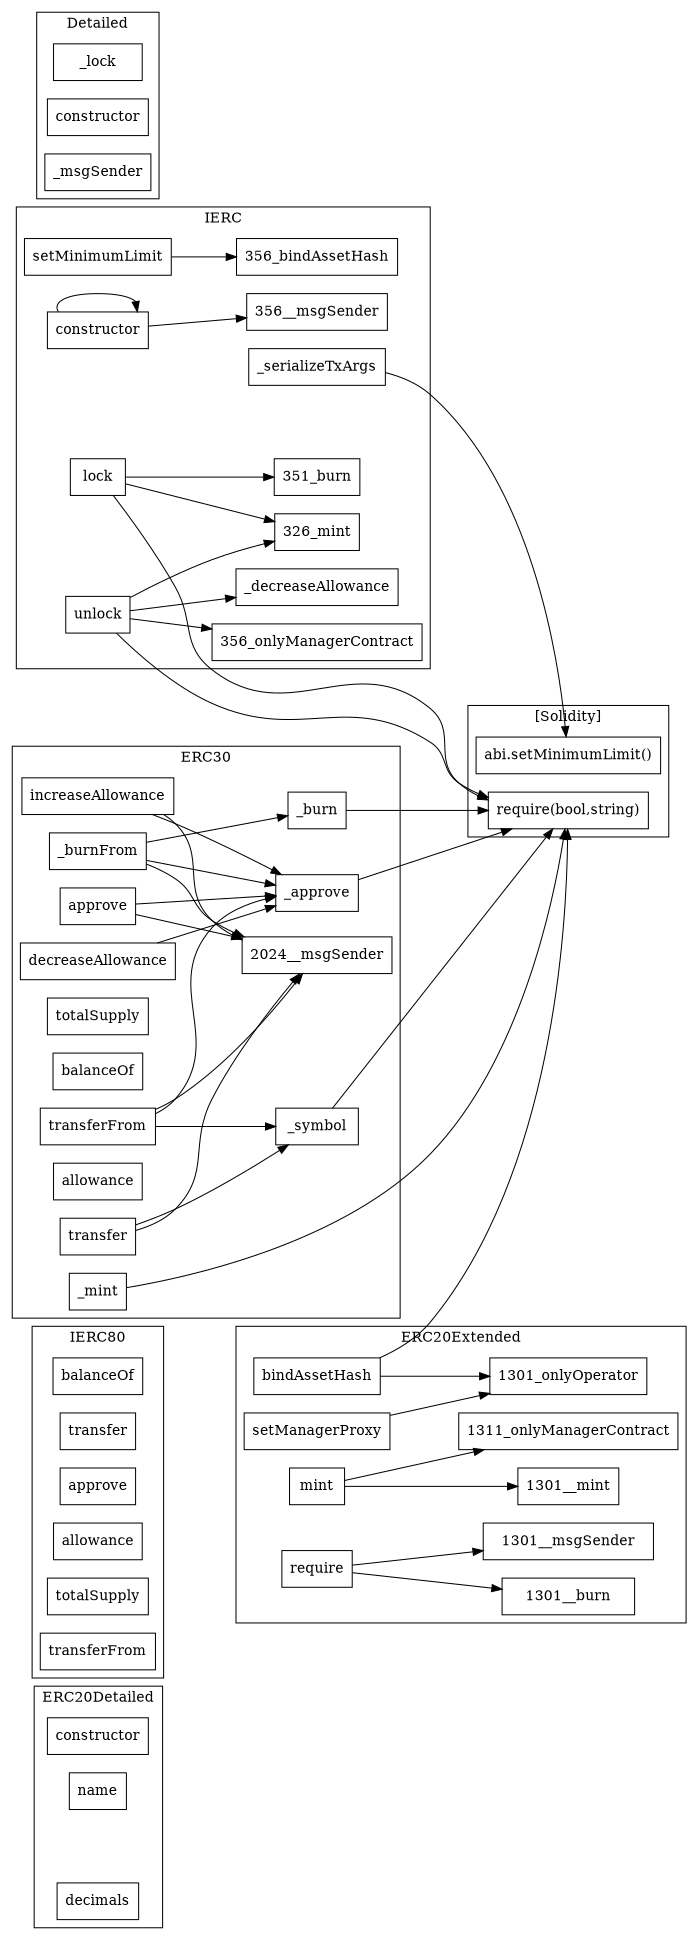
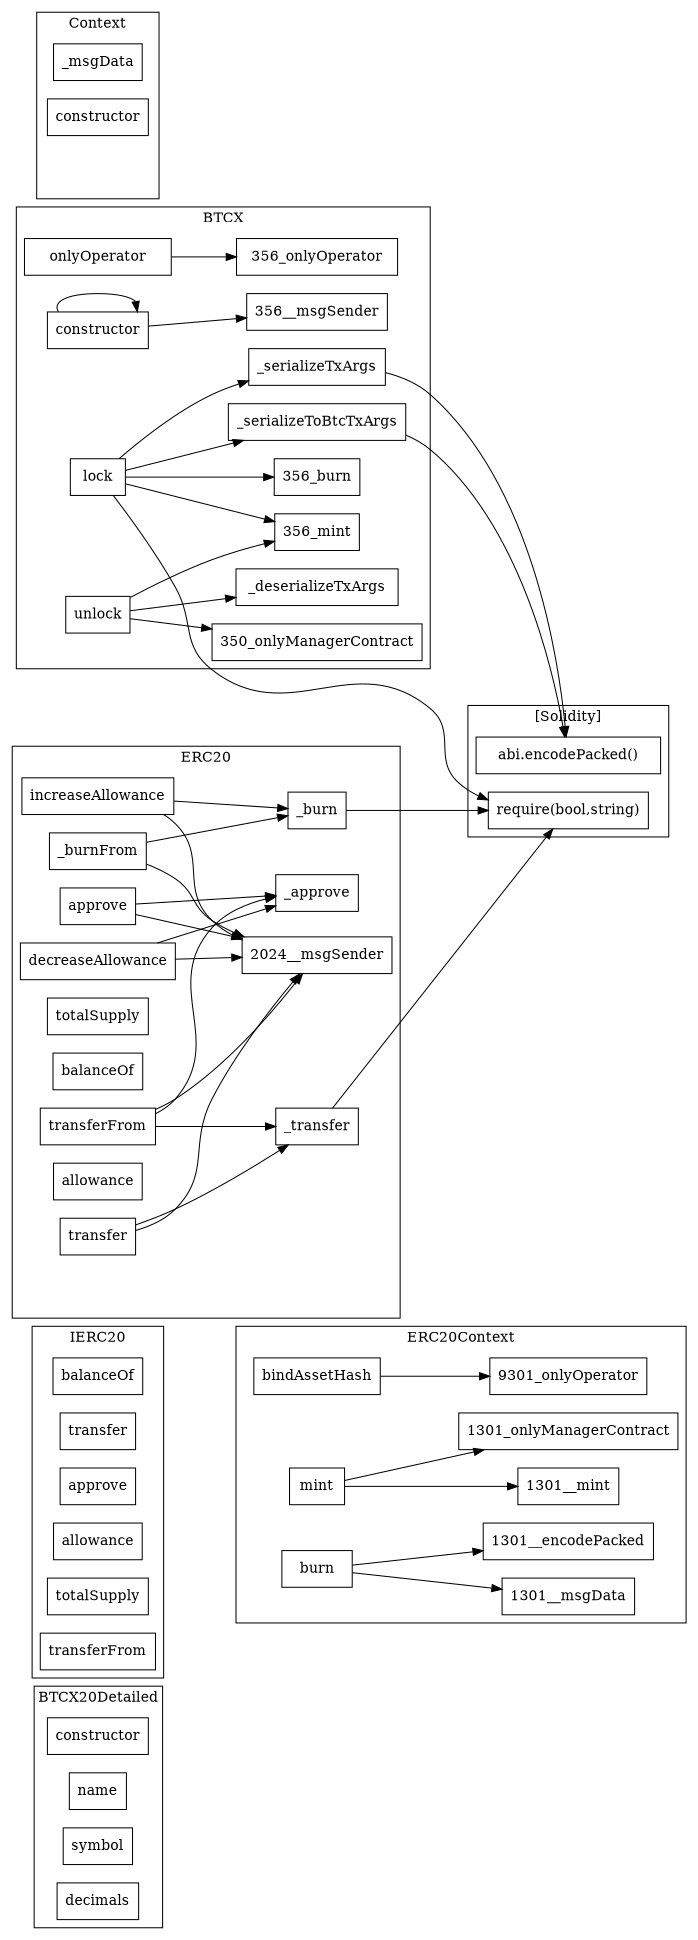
(98, 24) -> (98, 24)
(98, 62) -> (98, 62)
(98, 172) -> none
(223, 219) -> (223, 219)
(98, 257) -> (98, 257)
(317, 257) -> (317, 257)
none -> (175, 416)
none -> (317, 422)
(317, 477) -> (317, 477)
(317, 532) -> (317, 532)
(317, 587) -> (317, 587)
(317, 642) -> (317, 642)
(300, 719) -> none
(568, 755) -> (568, 755)
(206, 758) -> (206, 758)
(213, 841) -> (226, 805)
(430, 856) -> none
(206, 872) -> none
none -> (204, 958)
(529, 1122) -> none
(317, 1126) -> (317, 1126)
(98, 1292) -> none
(98, 1338) -> (98, 1338)
(461, 1338) -> (461, 1338)
(568, 1376) -> (568, 1376)
(317, 1431) -> none
(568, 1431) -> (568, 1431)
(568, 1541) -> (568, 1541)
(317, 1569) -> (317, 1569)
(568, 1596) -> (568, 1596)
(98, 1698) -> (98, 1698)
none -> (98, 1846)
